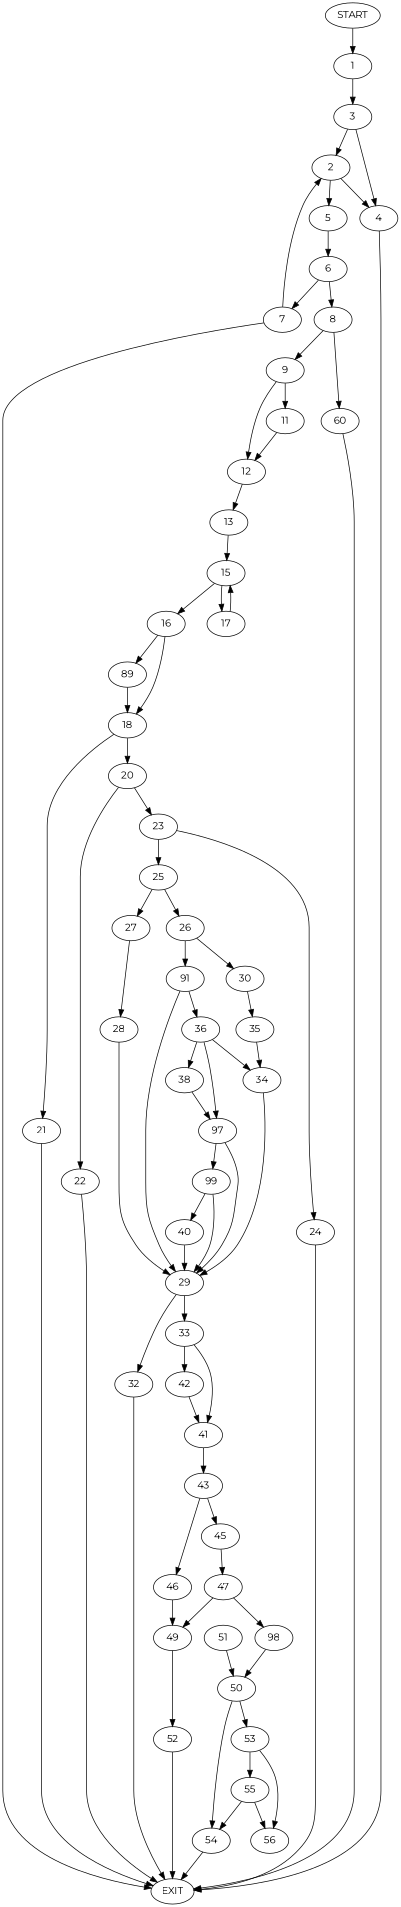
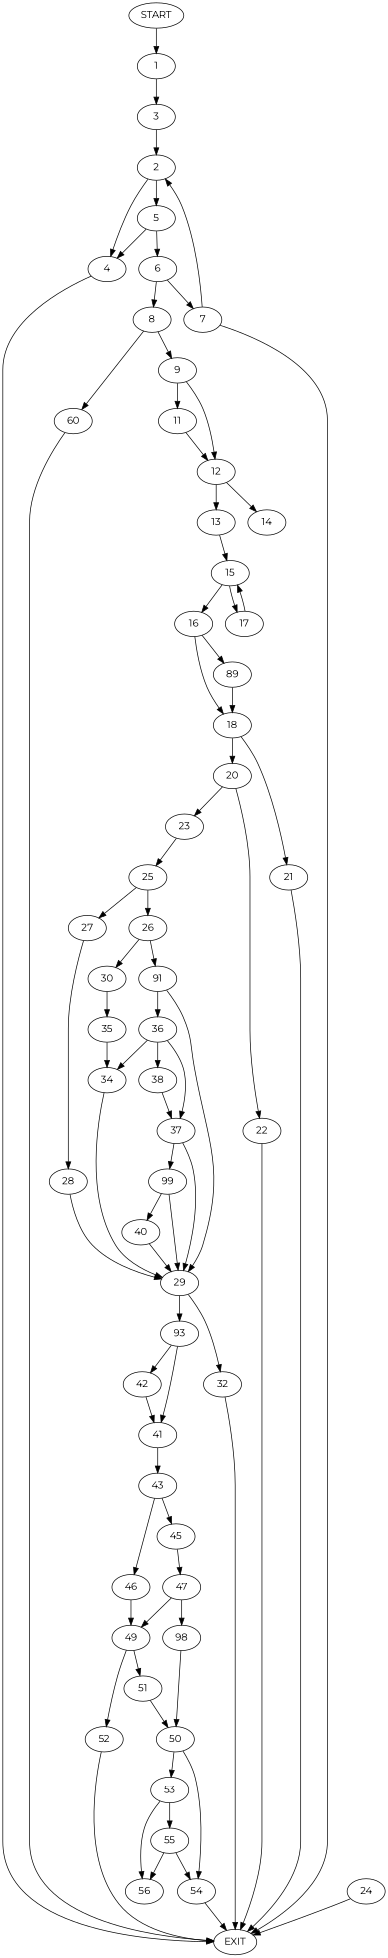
(365, 164) -> (134, 241)
none -> (267, 522)
(309, 982) -> none
(218, 1131) -> (176, 1131)
(184, 1334) -> (180, 1334)
none -> (136, 1660)
